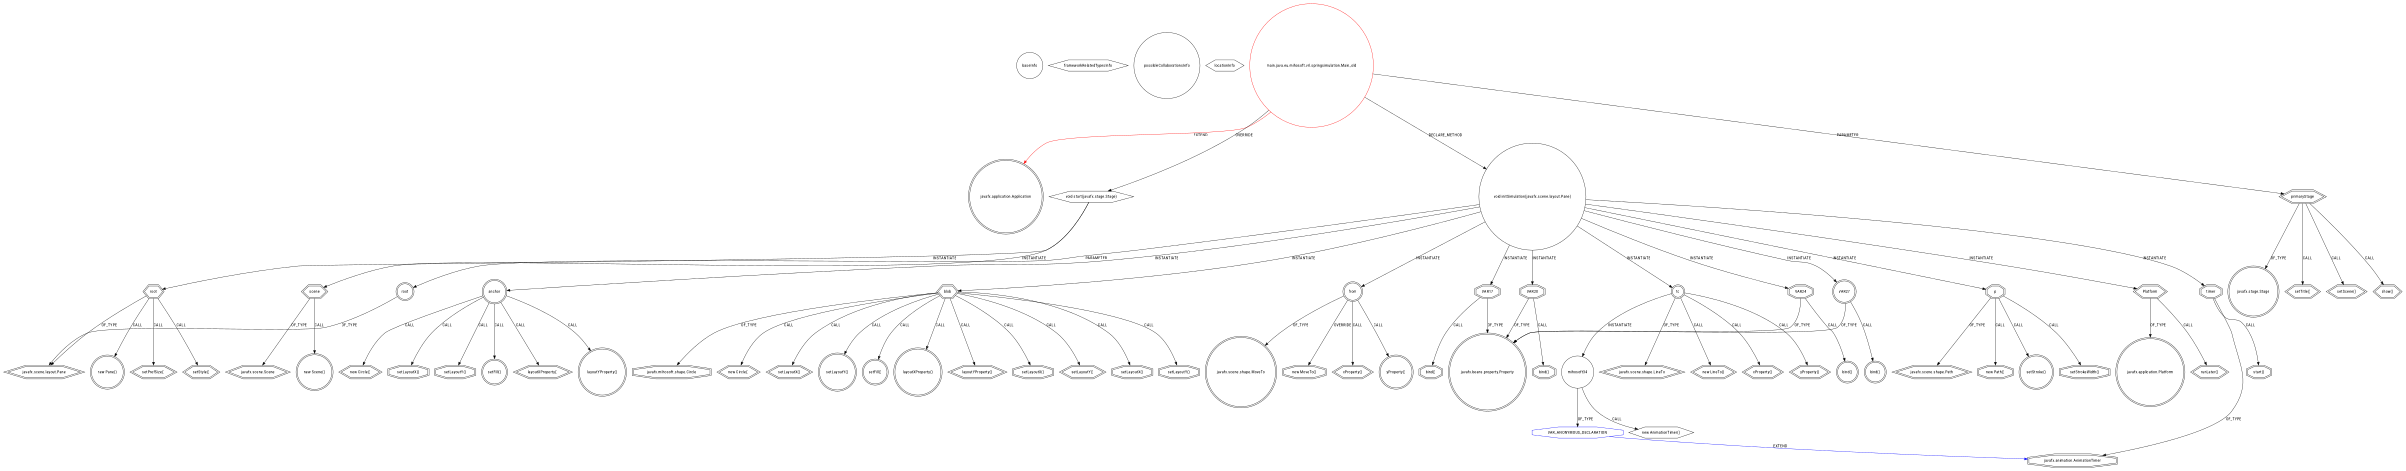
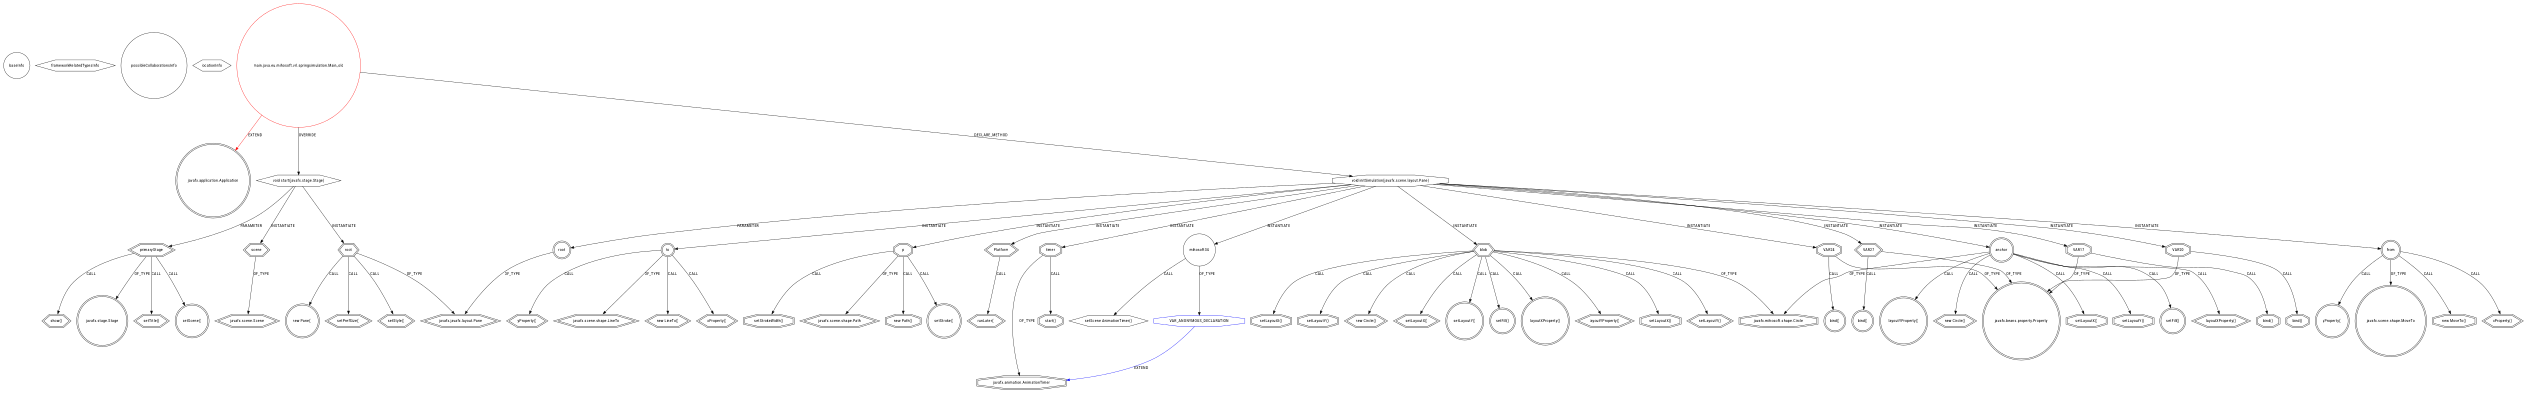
(1827, 134) -> (238, 226)
(1532, 197) -> (1390, 181)
none -> (1881, 267)
(1844, 292) -> (1869, 250)
(2347, 292) -> (192, 321)
(1621, 315) -> (1297, 215)
(1343, 325) -> (2428, 274)
(44, 372) -> (461, 321)
(315, 372) -> none
(2150, 372) -> none
(1661, 433) -> (1109, 321)
